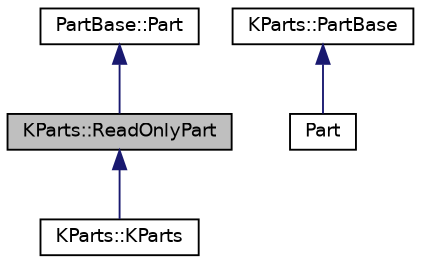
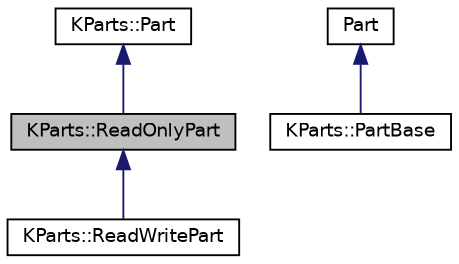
(120, 26) -> (123, 26)
(323, 89) -> (361, 89)
(120, 237) -> (123, 237)
